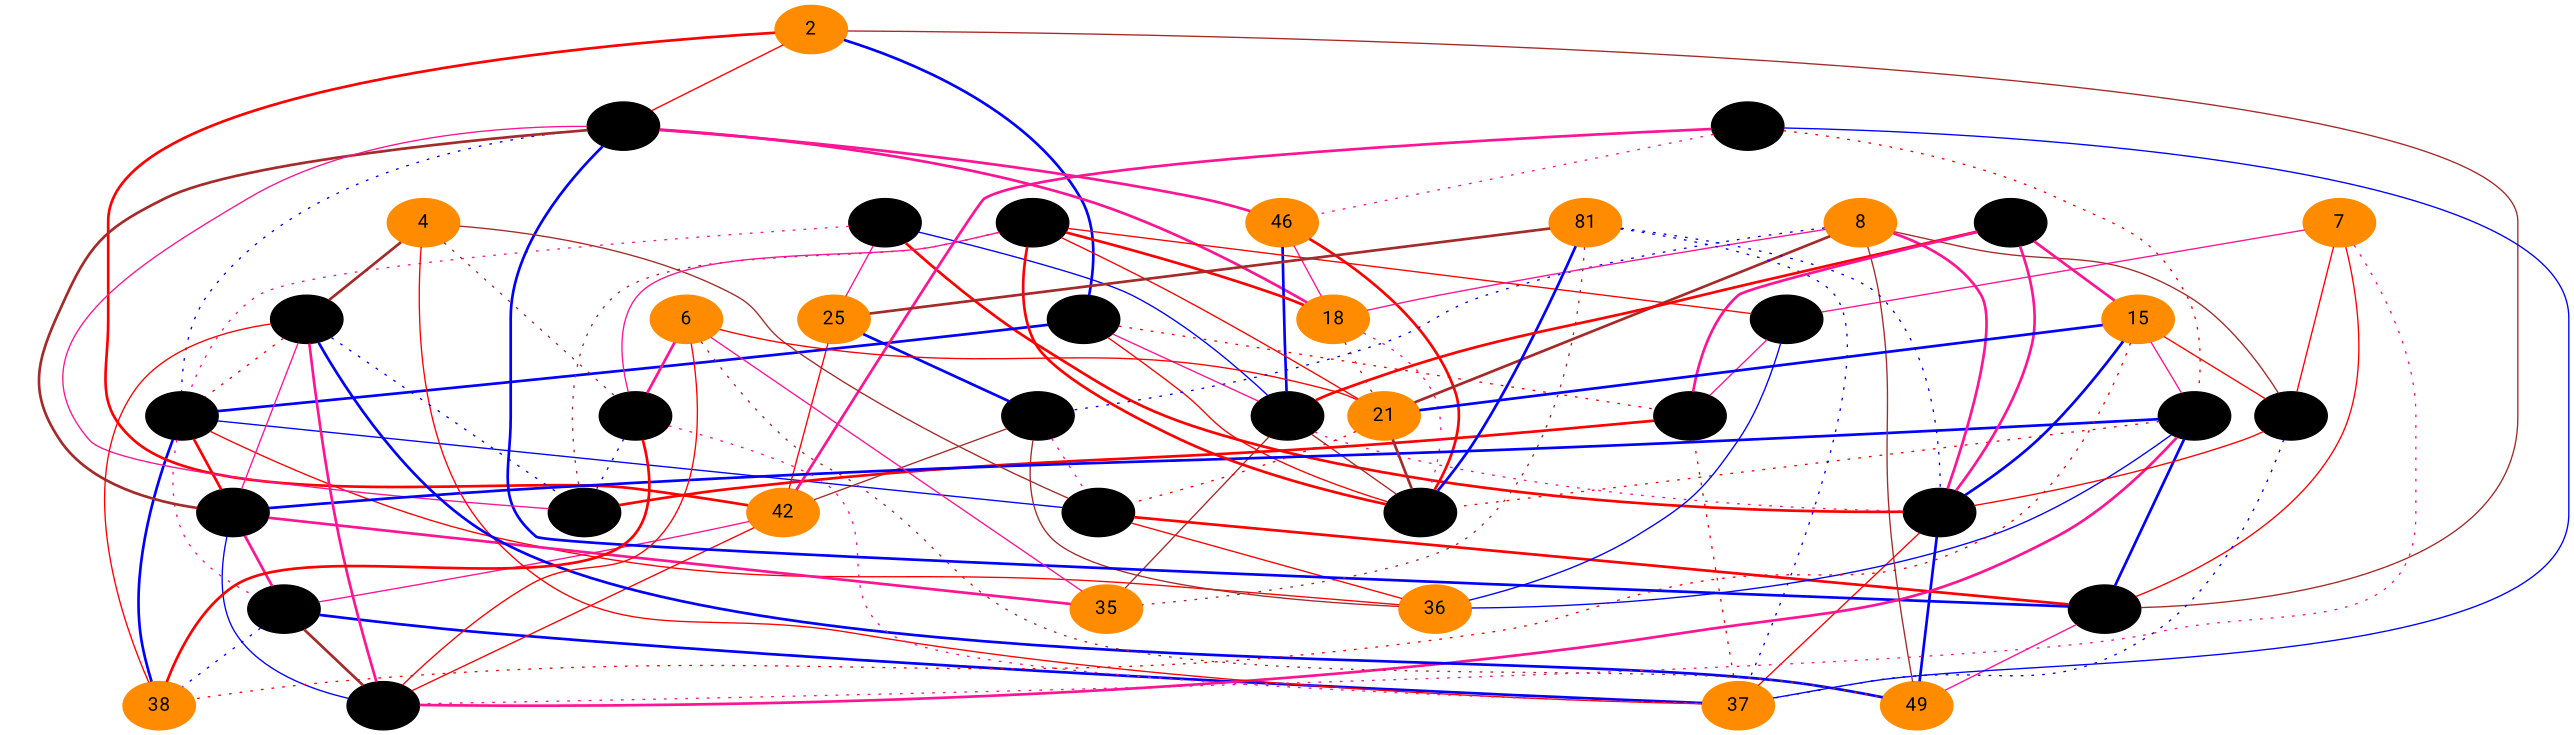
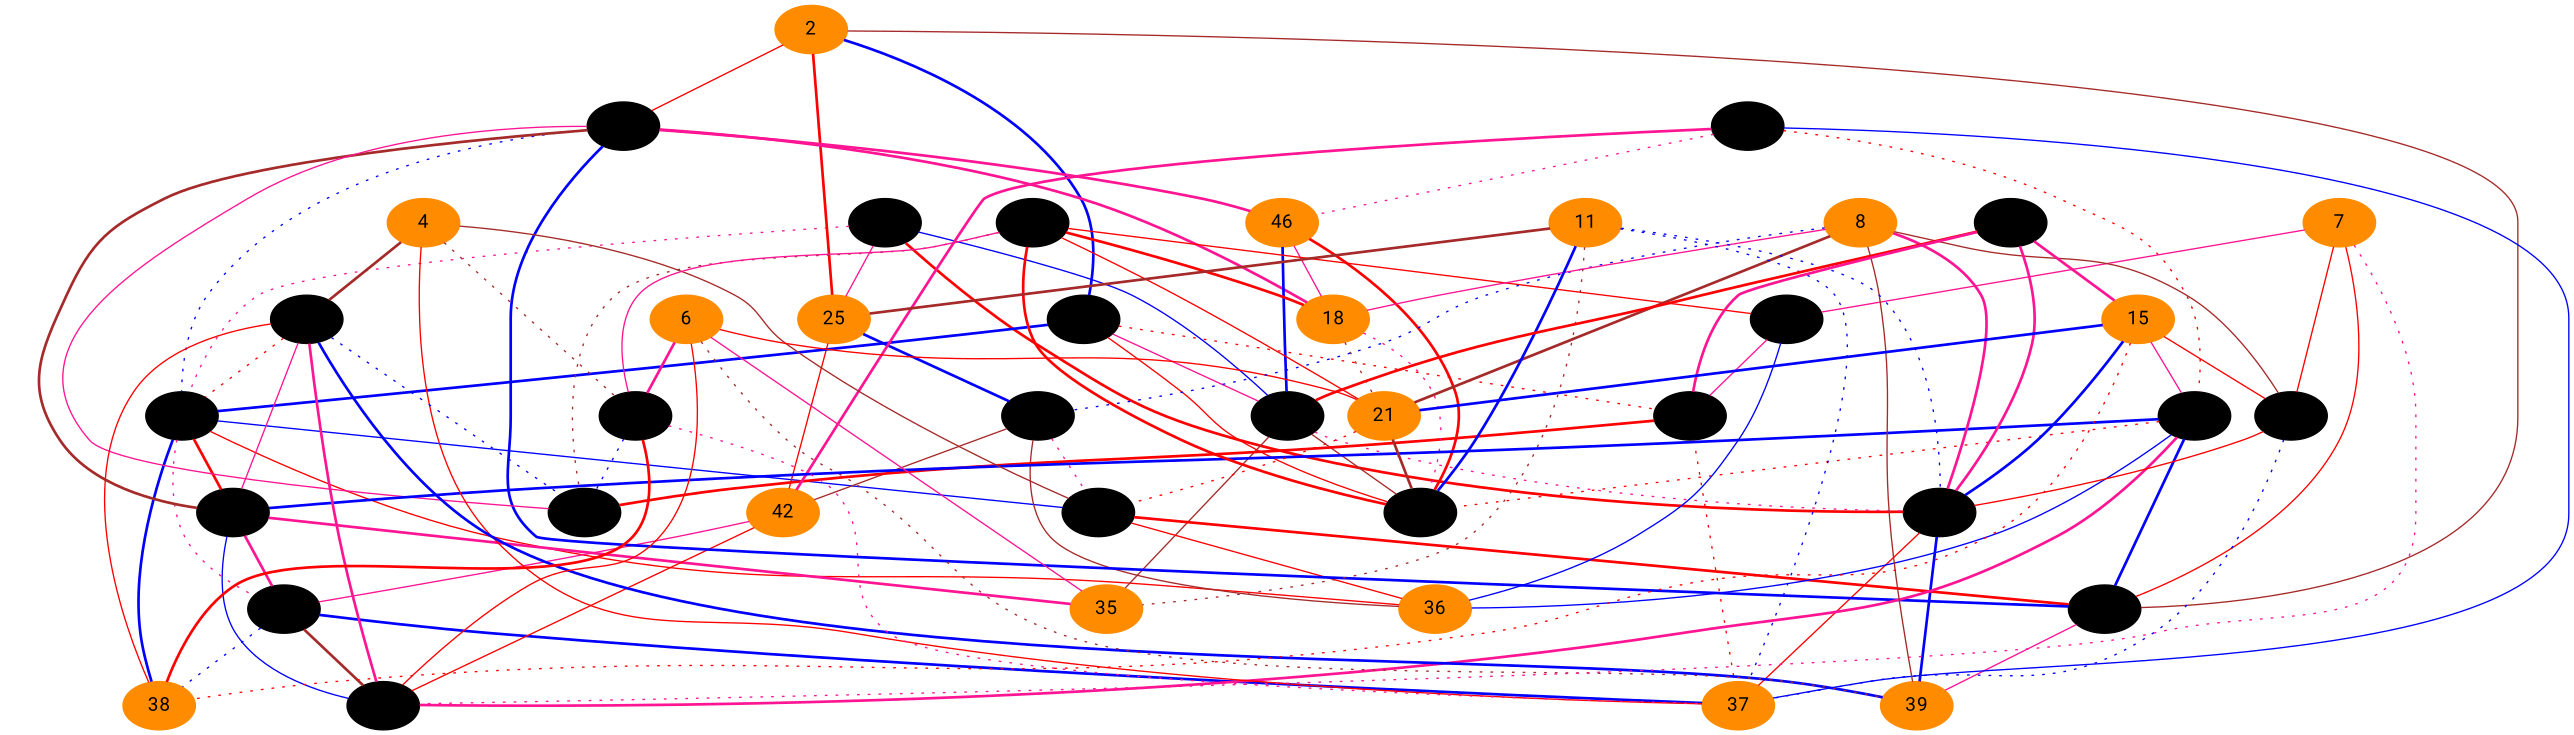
(1585, 223) -> (1585, 223)
(108, 248) -> (823, 174)
(1917, 706) -> (1917, 706)
